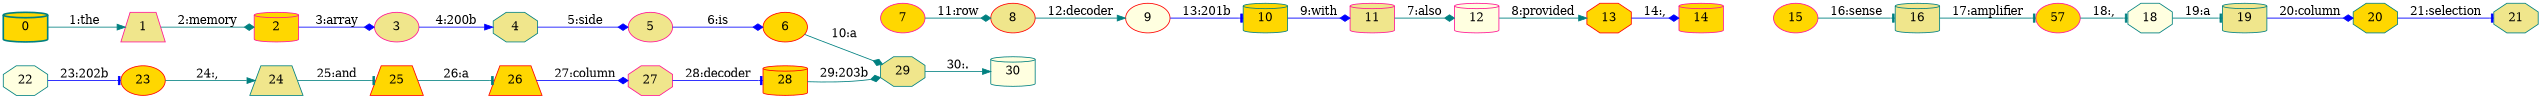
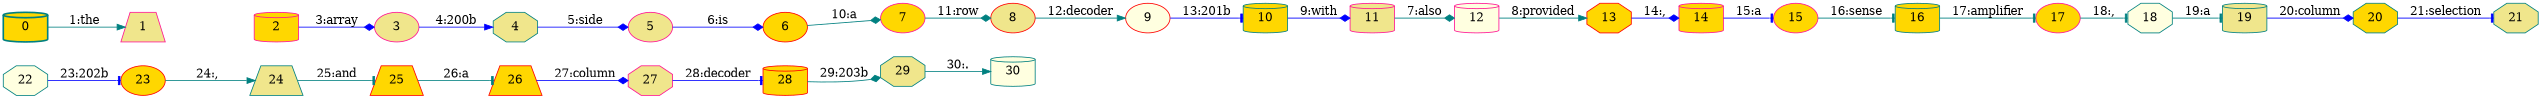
none -> (1746, 18)
(1917, 18) -> (1917, 18)
(2058, 18) -> (2058, 18)
(202, 27) -> none
(839, 48) -> (839, 23)
